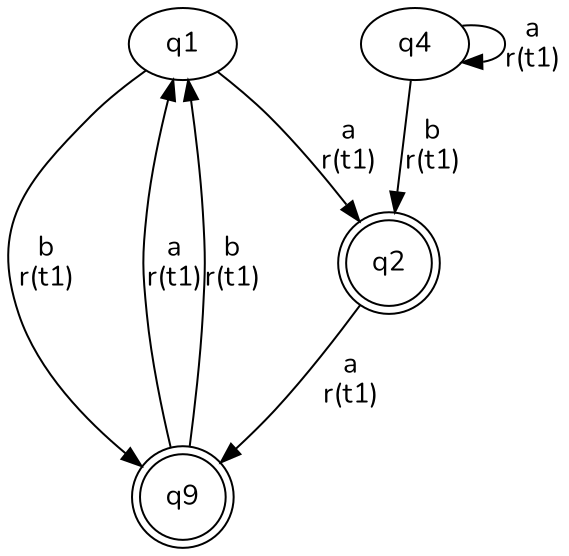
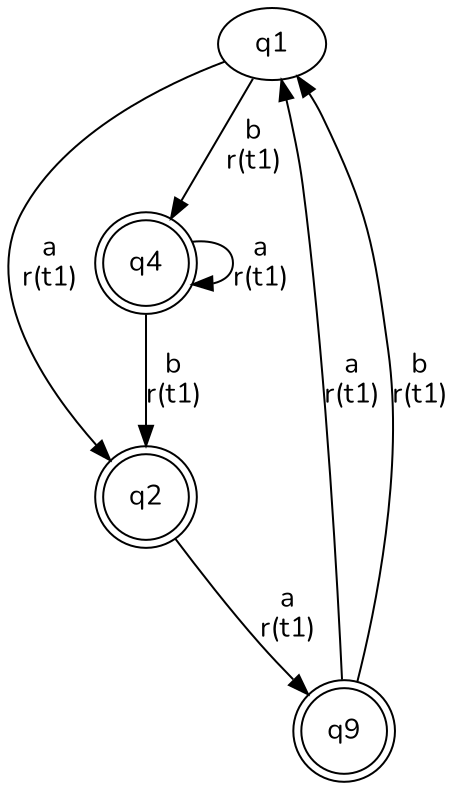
(415, 44) -> (146, 263)
(8, 255) -> (217, 140)
